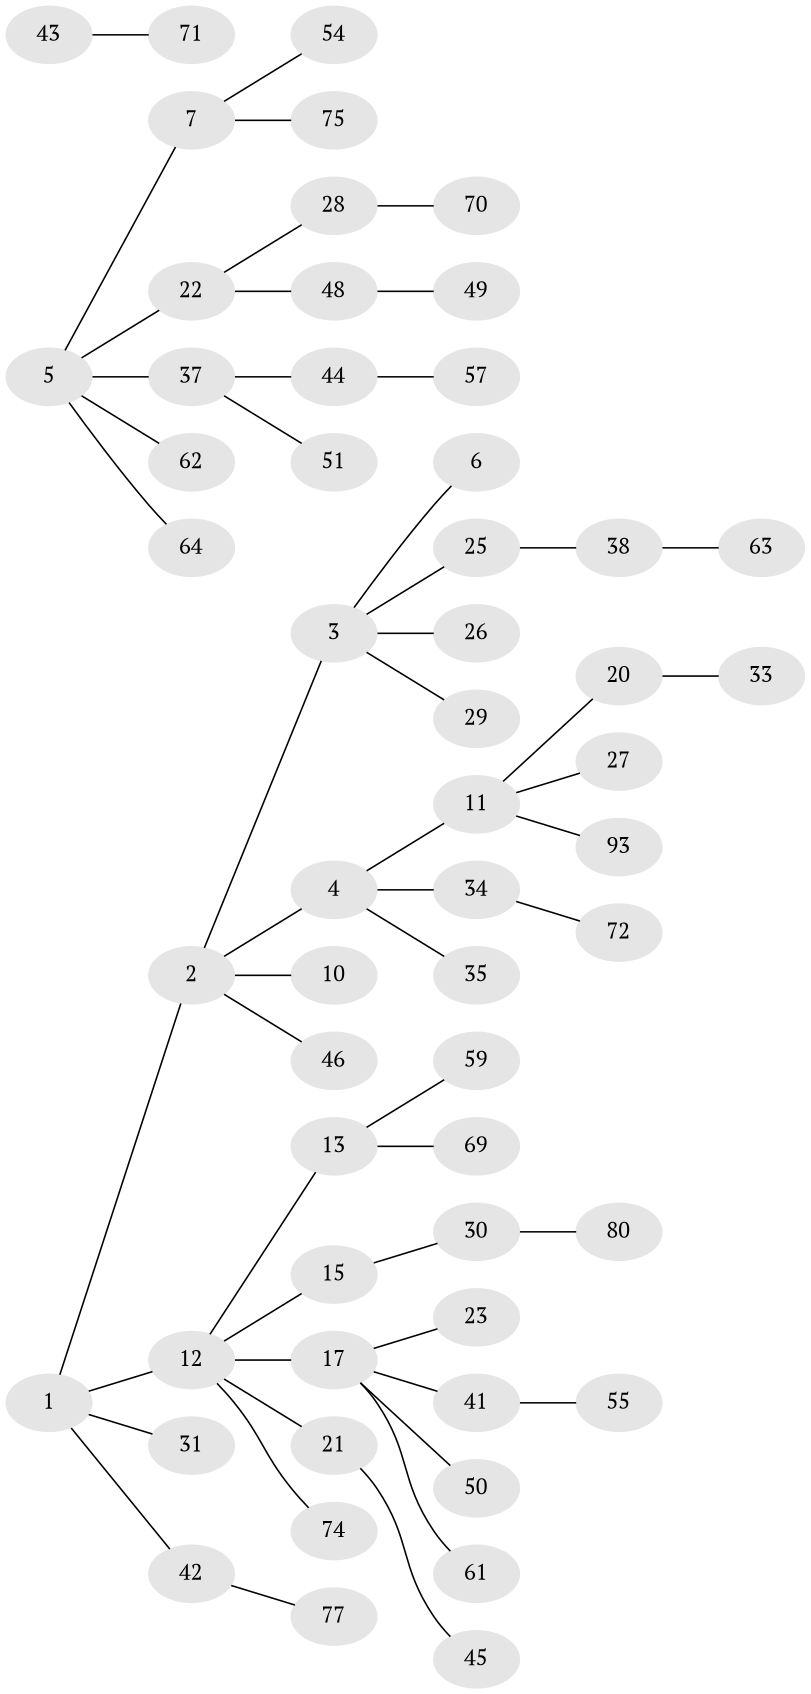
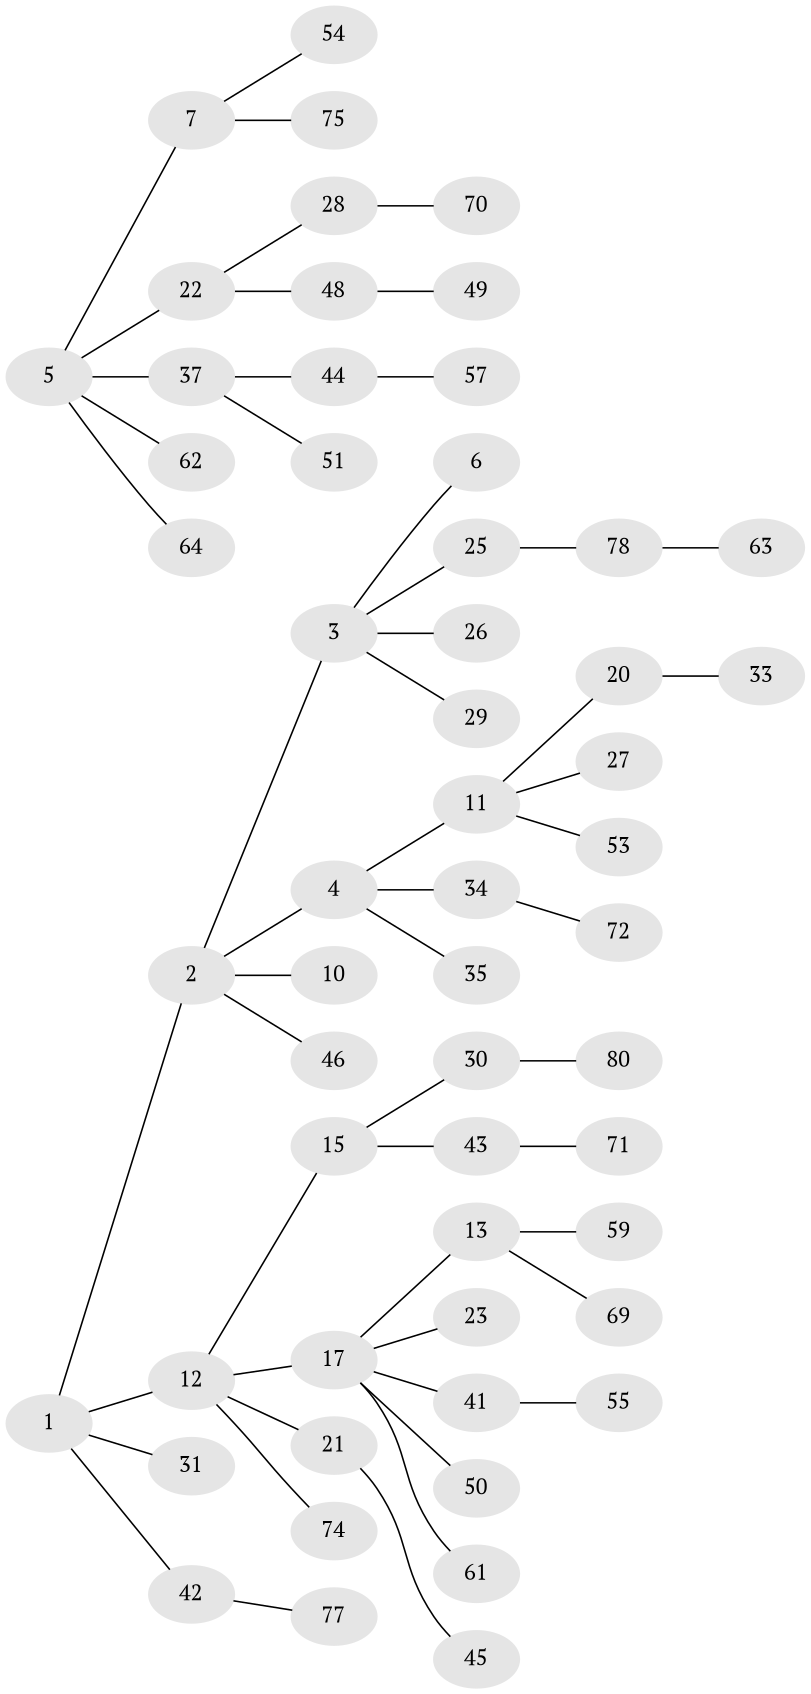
(619, 548) -> (619, 548)
(619, 847) -> (619, 847)
none -> (406, 1146)
(263, 1253) -> (405, 1296)
